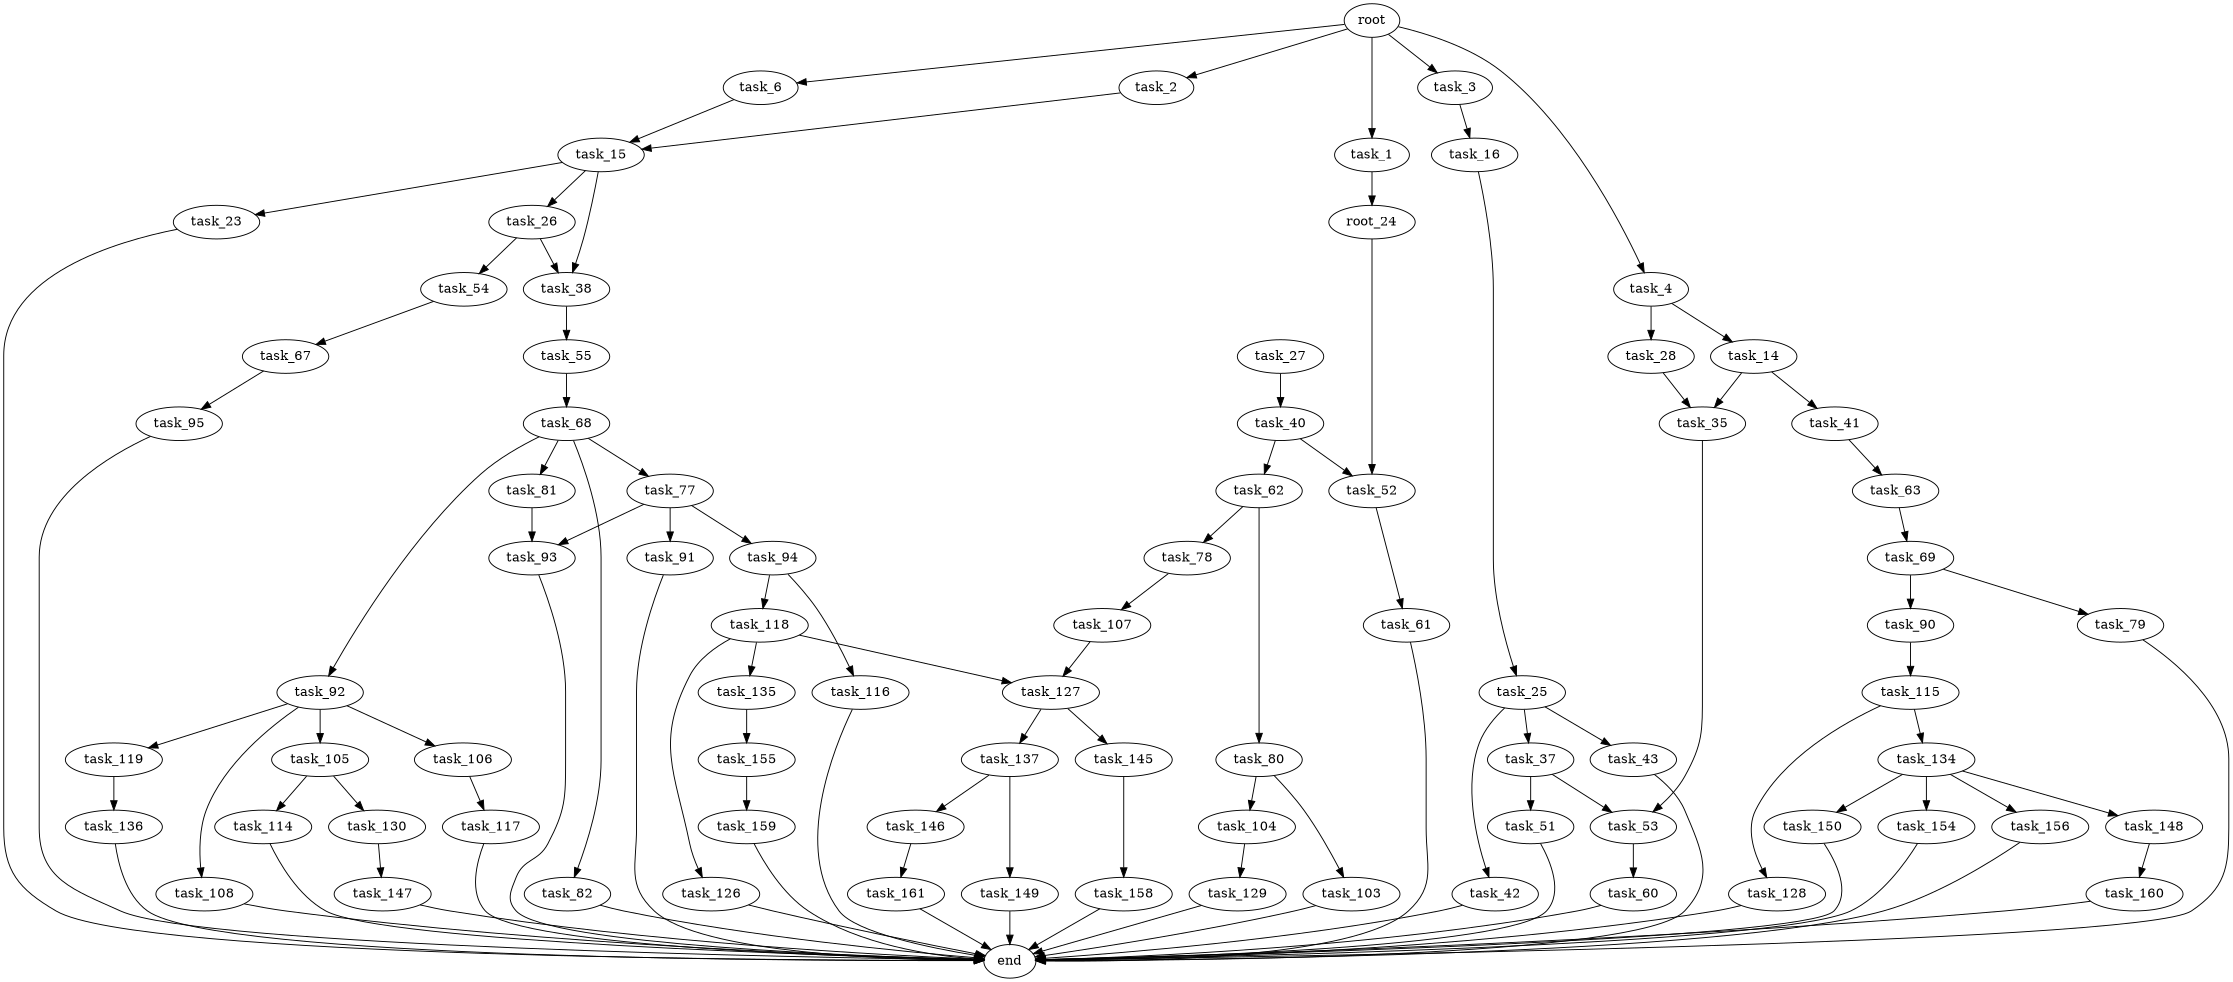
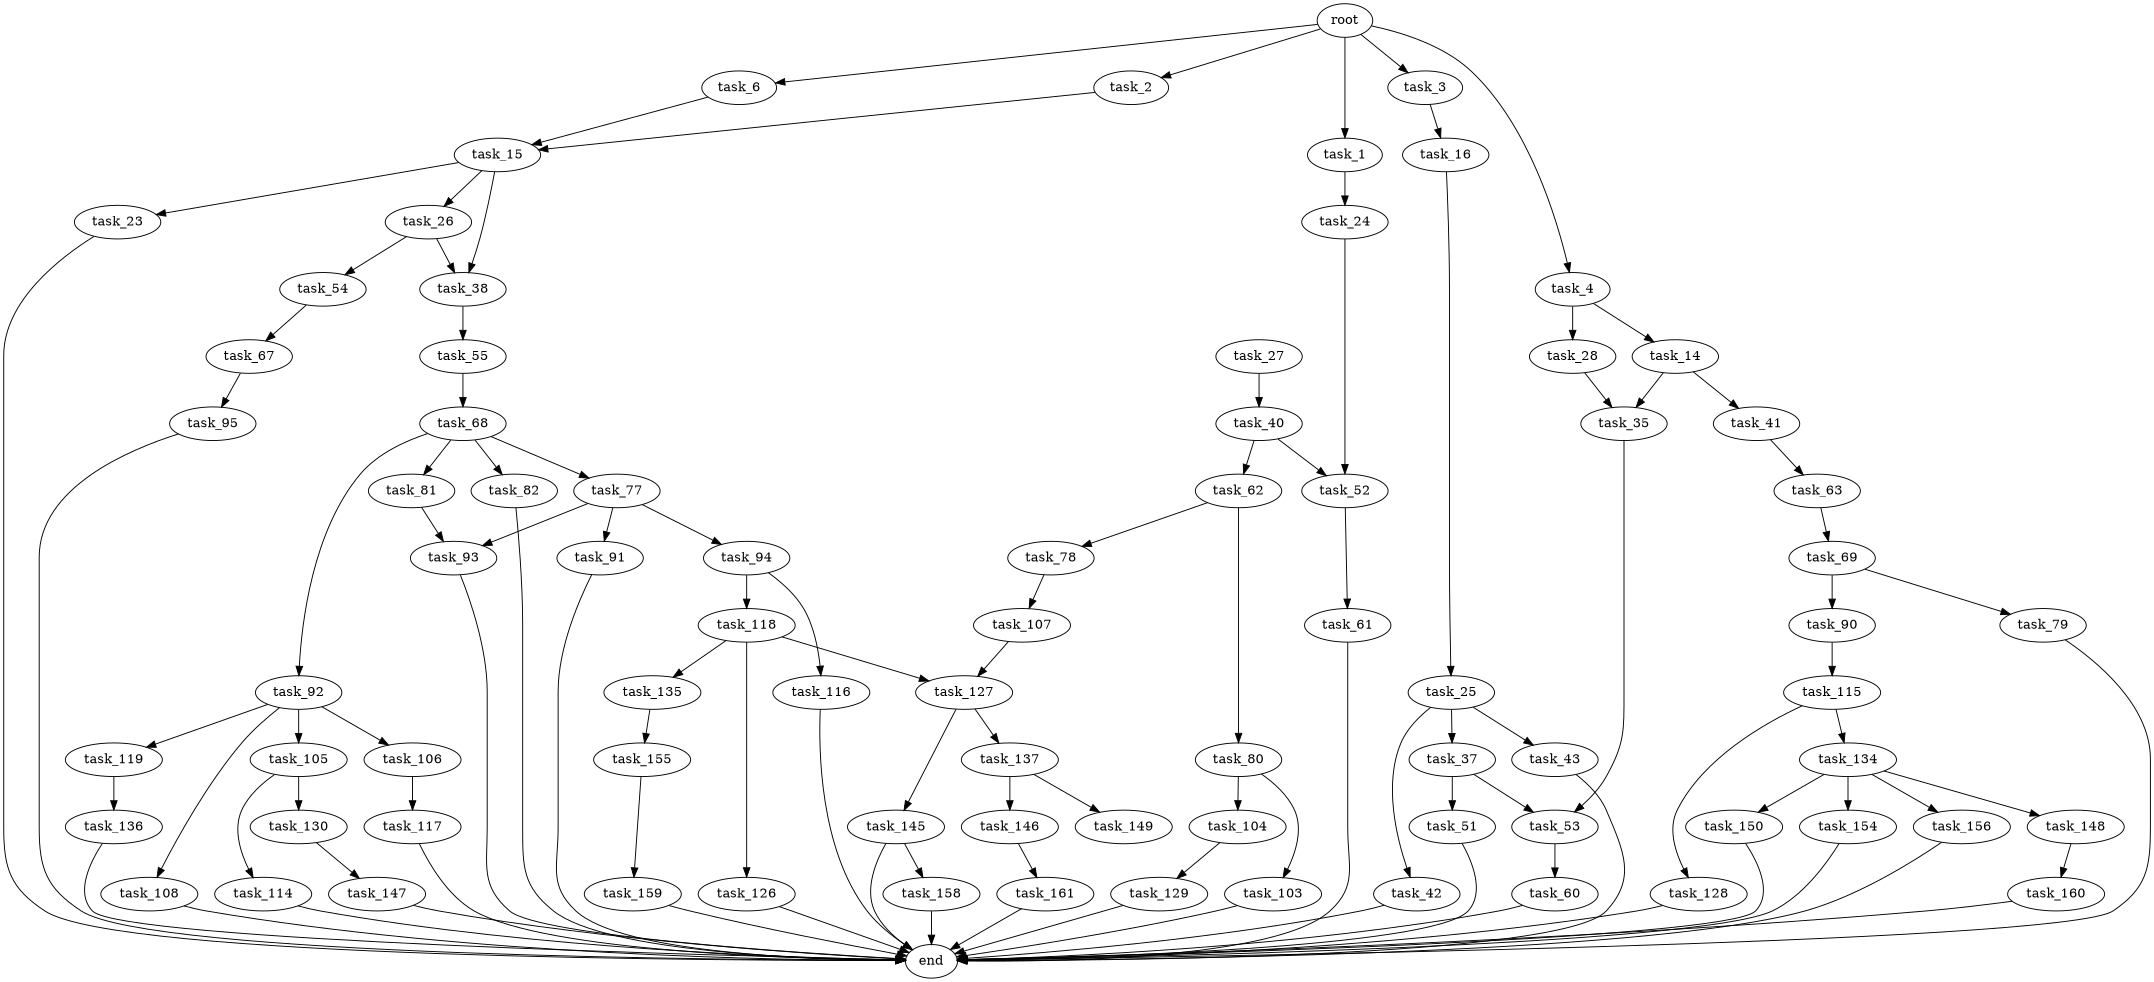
(1372, 222) -> (1345, 222)
(1010, 923) -> (871, 899)
